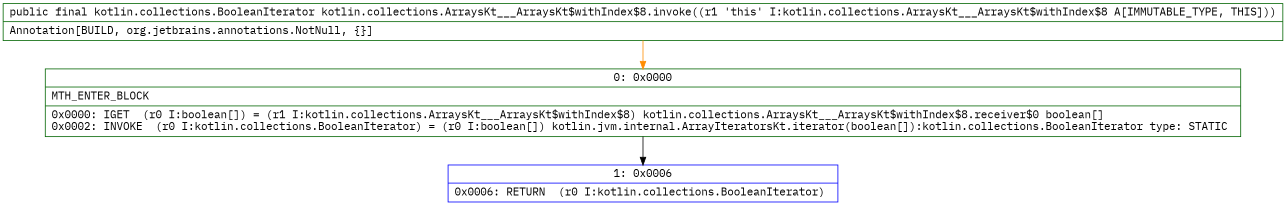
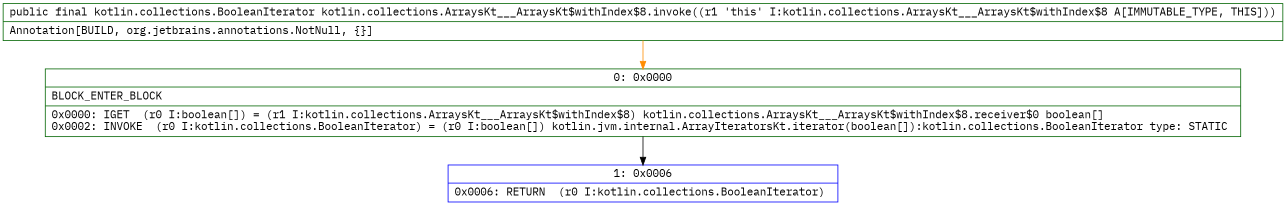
(100, 96) -> (107, 96)
